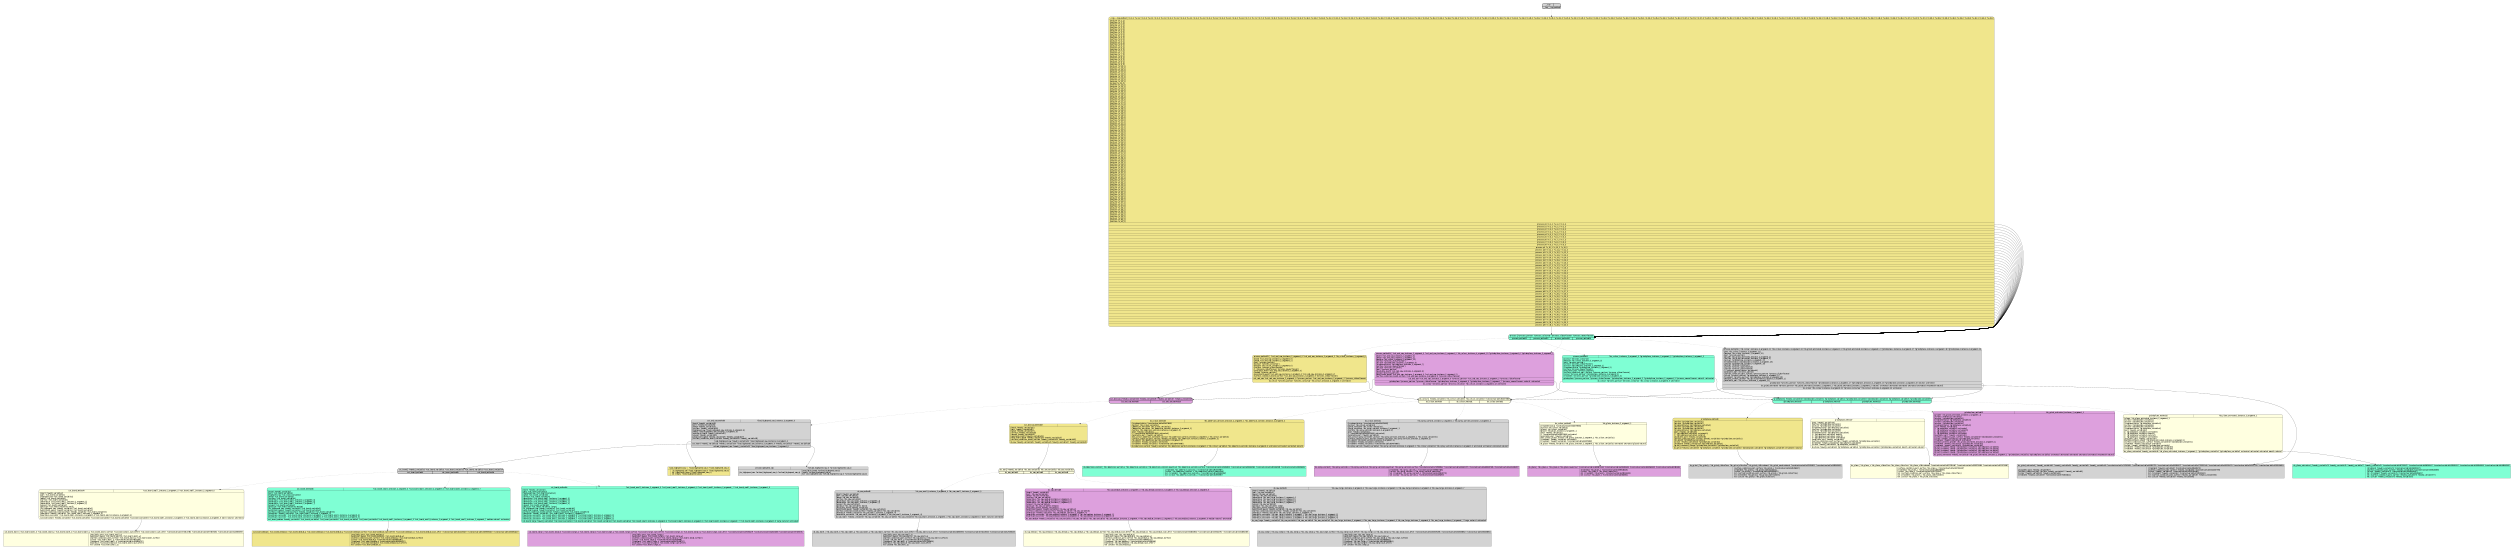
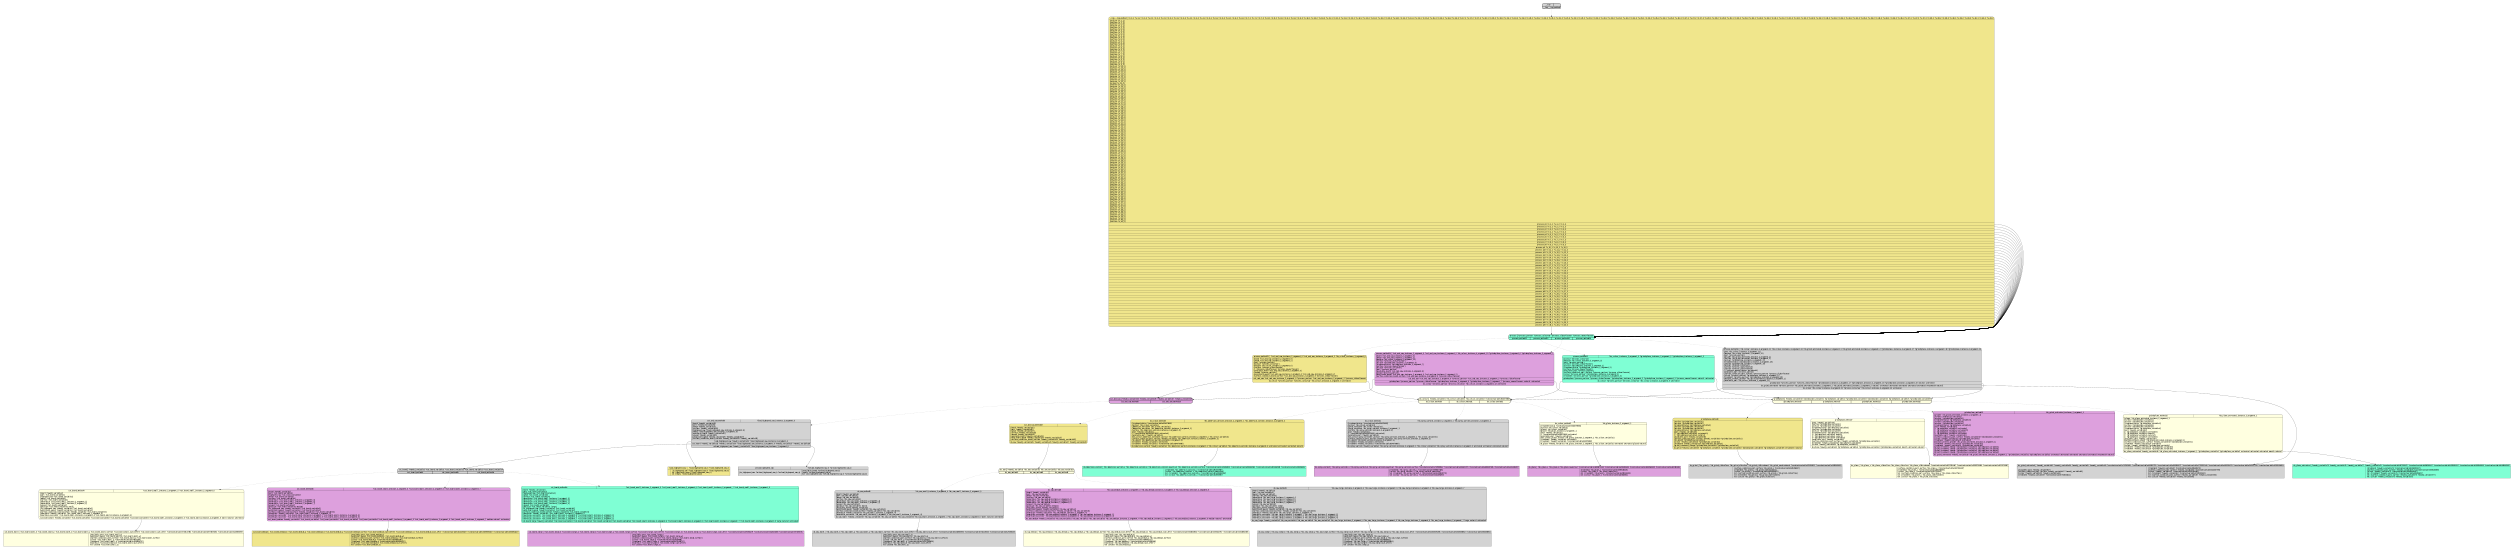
(1852, 400) -> (1852, 400)
(389, 504) -> (389, 504)
